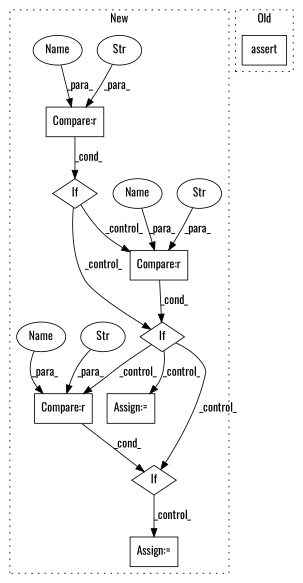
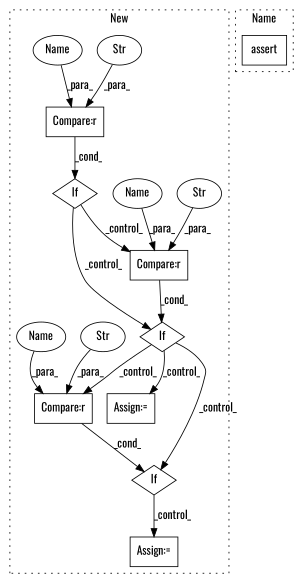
(264, 19) -> (264, 19)
